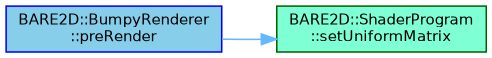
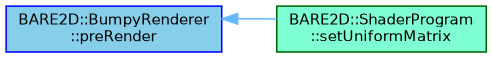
(242, 39) -> (257, 19)
